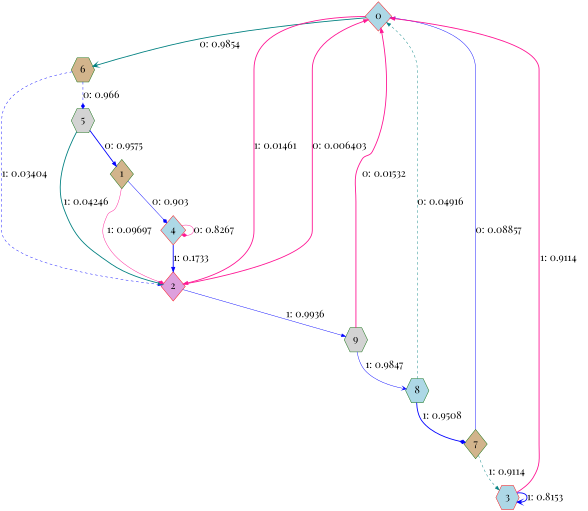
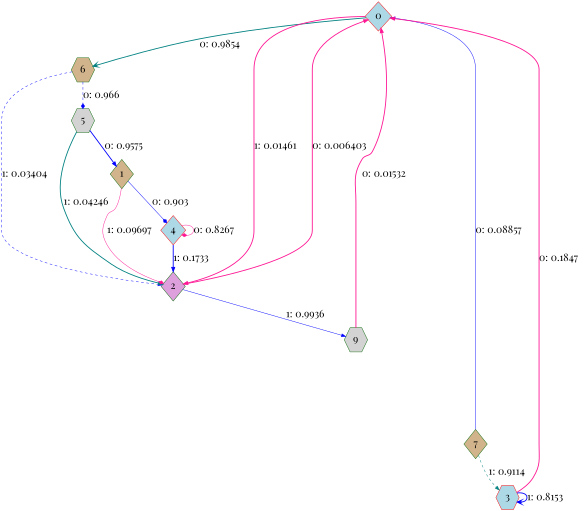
(563, 258) -> (563, 258)
(173, 286) -> (173, 286)
(417, 391) -> none
